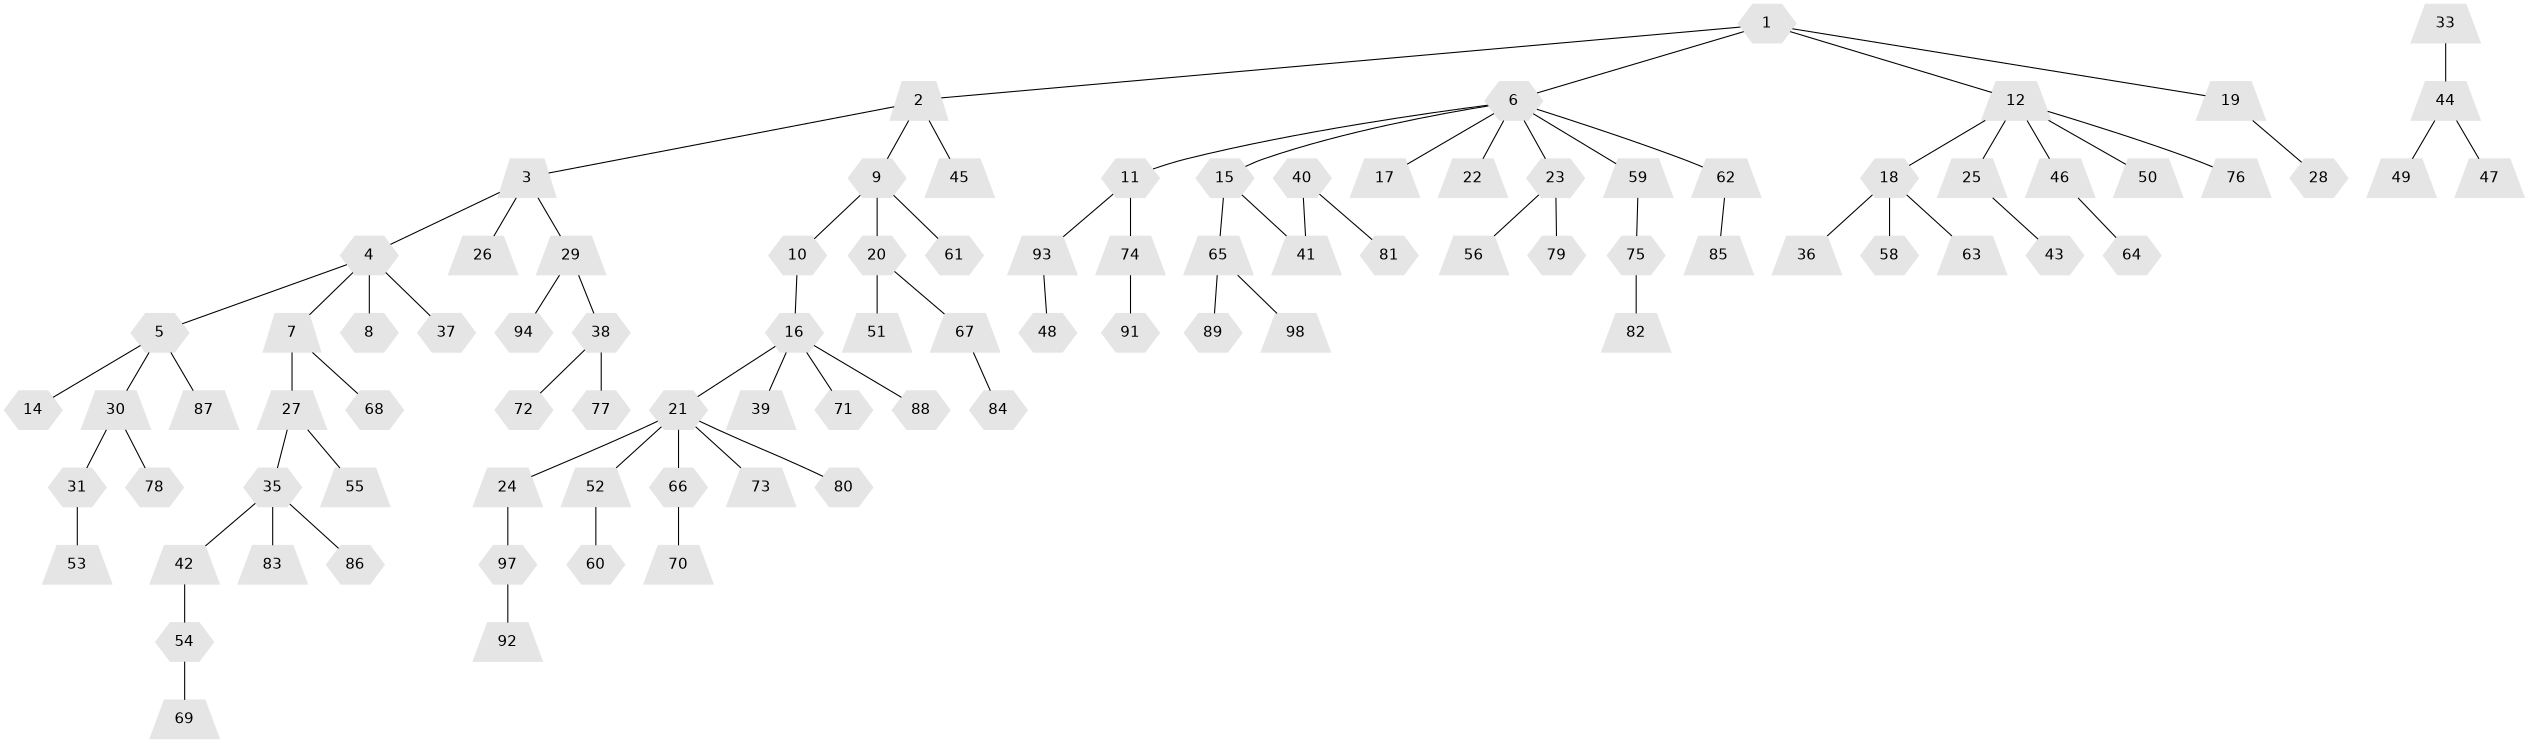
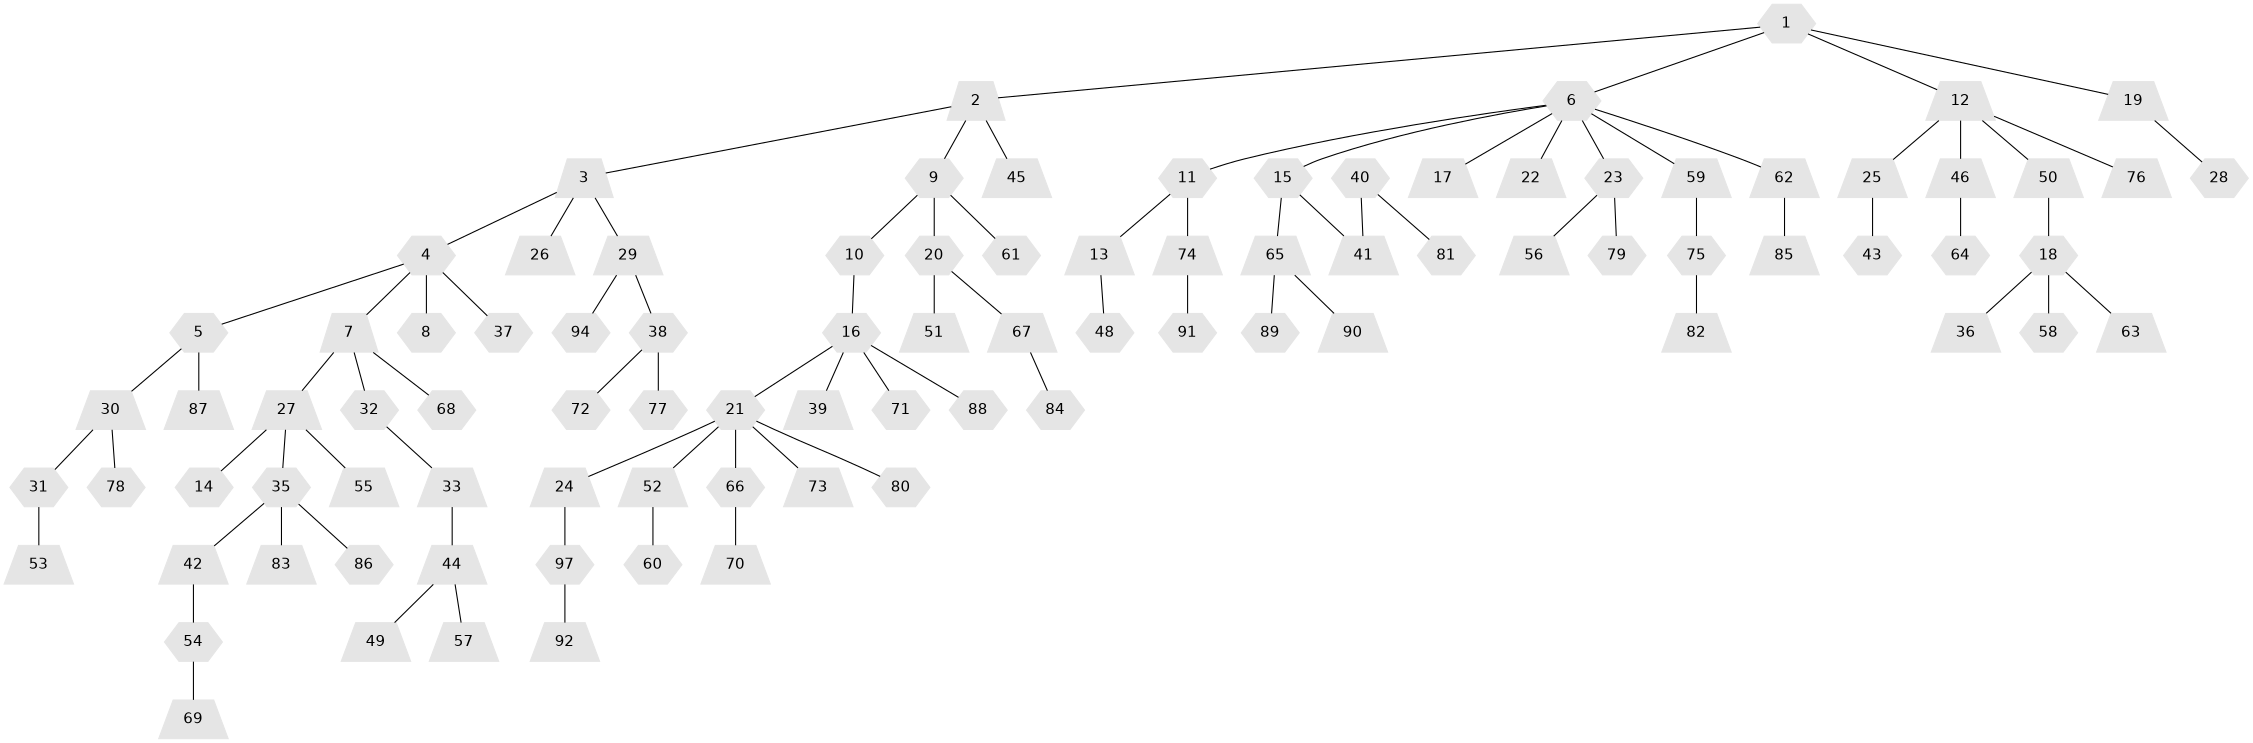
(1947, 143) -> (2049, 217)
(2490, 178) -> (464, 642)
(1042, 256) -> (1100, 256)
(1296, 333) -> (1353, 333)
(97, 371) -> (244, 450)
none -> (370, 410)
